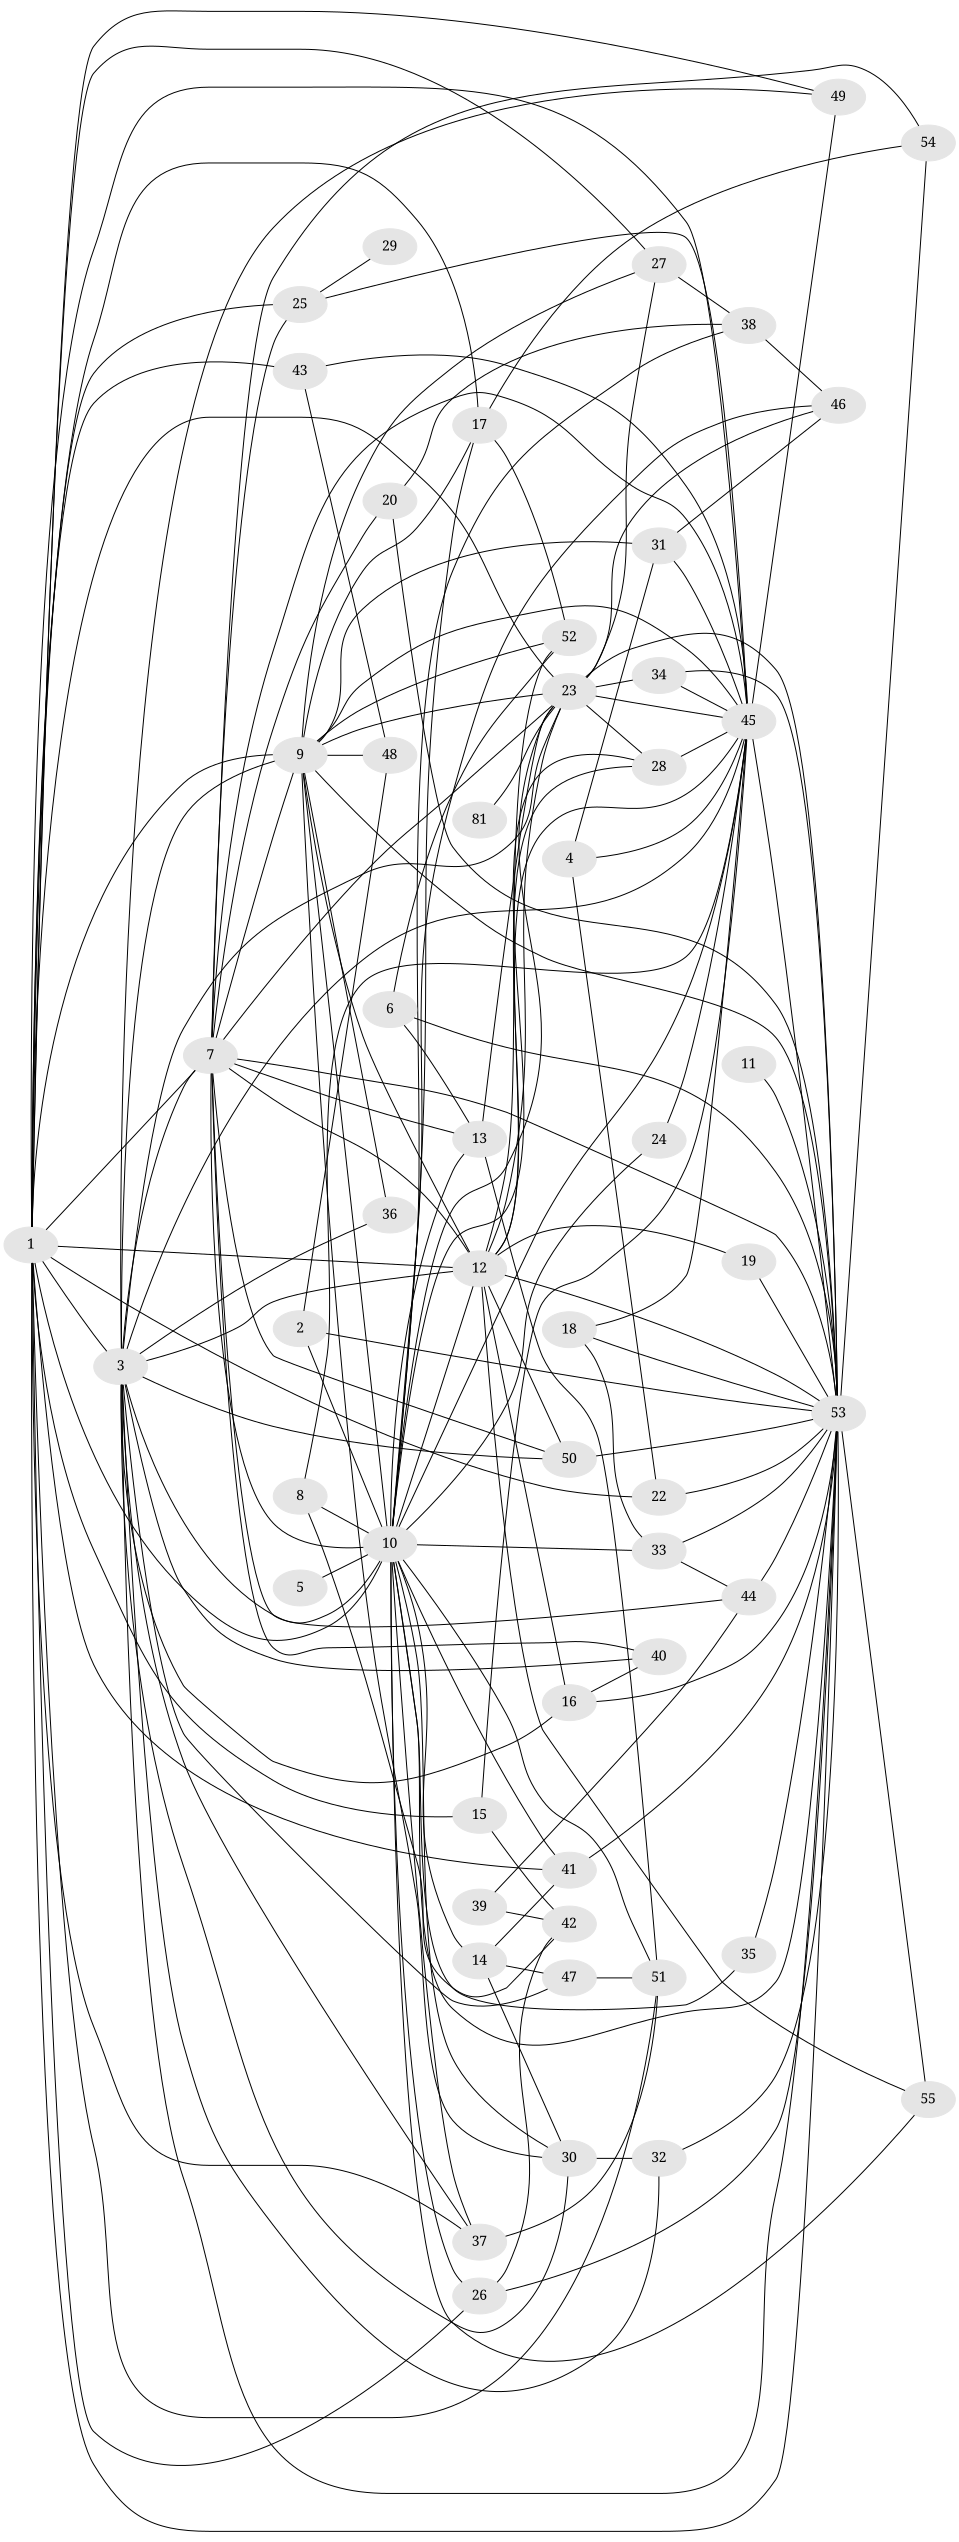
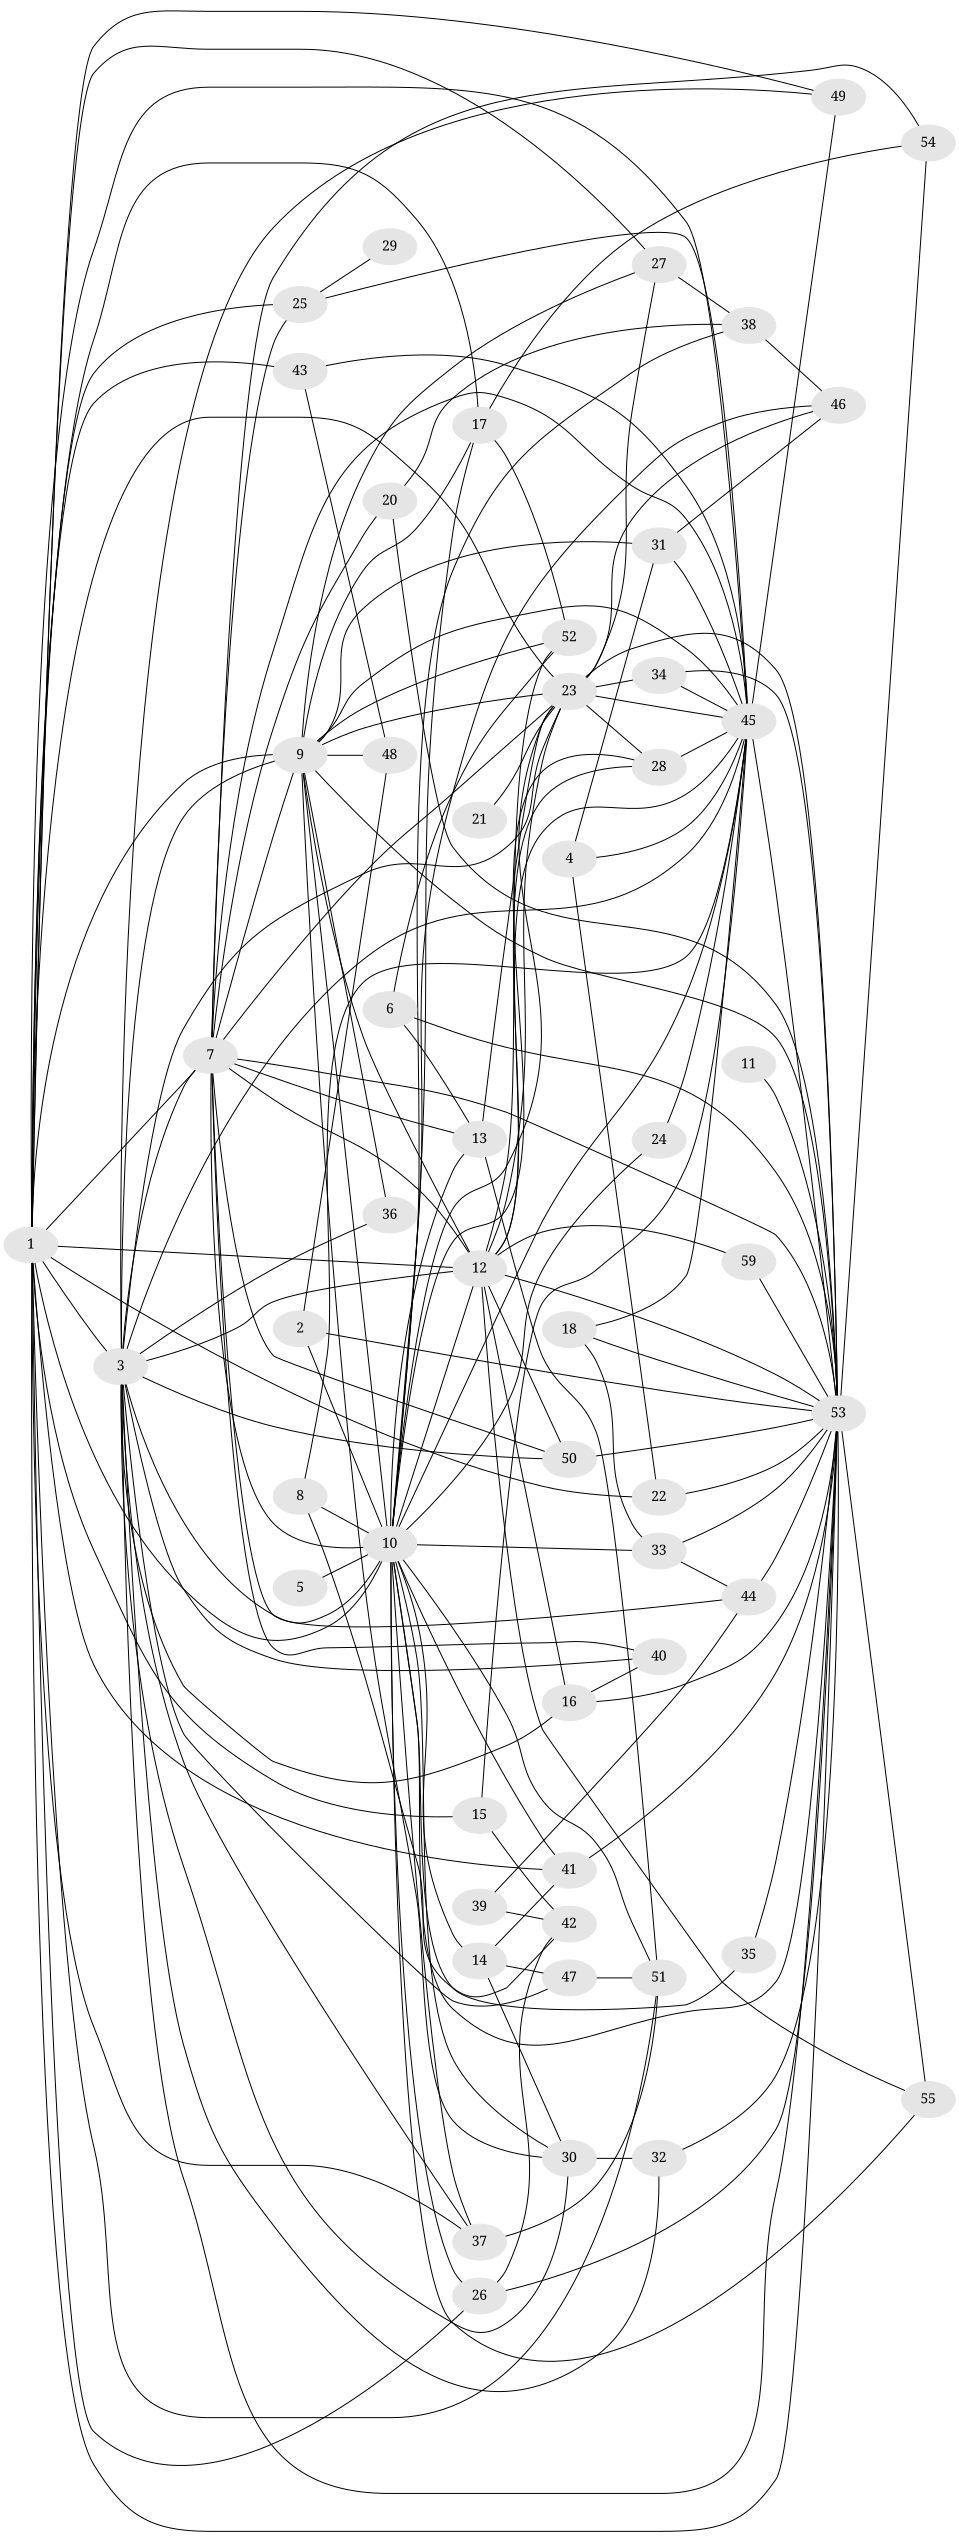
(480, 820) -> (480, 820)
(749, 1262) -> (749, 1262)
